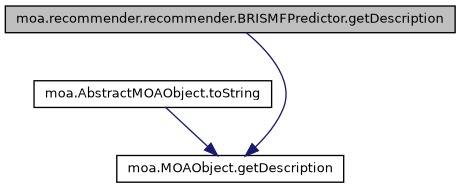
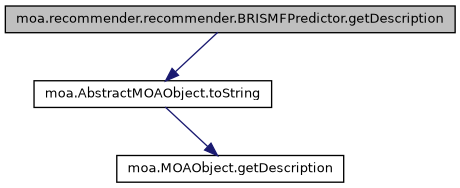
(285, 88) -> (197, 52)
